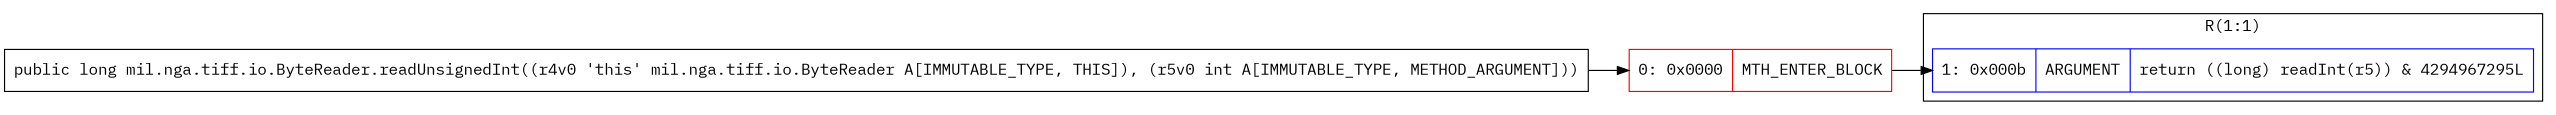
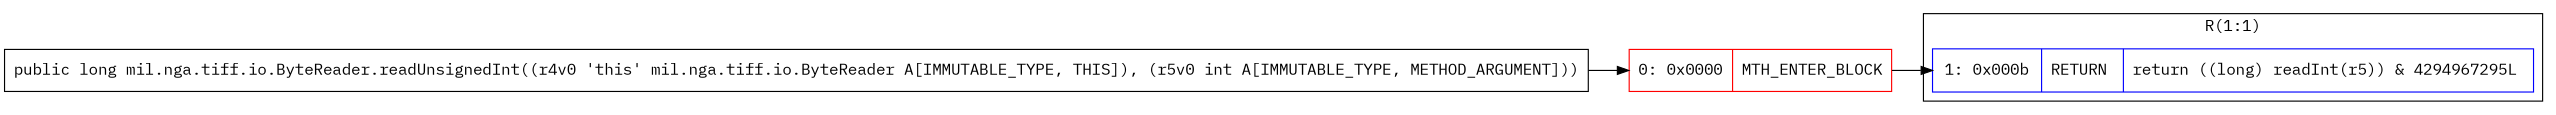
(2083, 70) -> (2079, 70)
